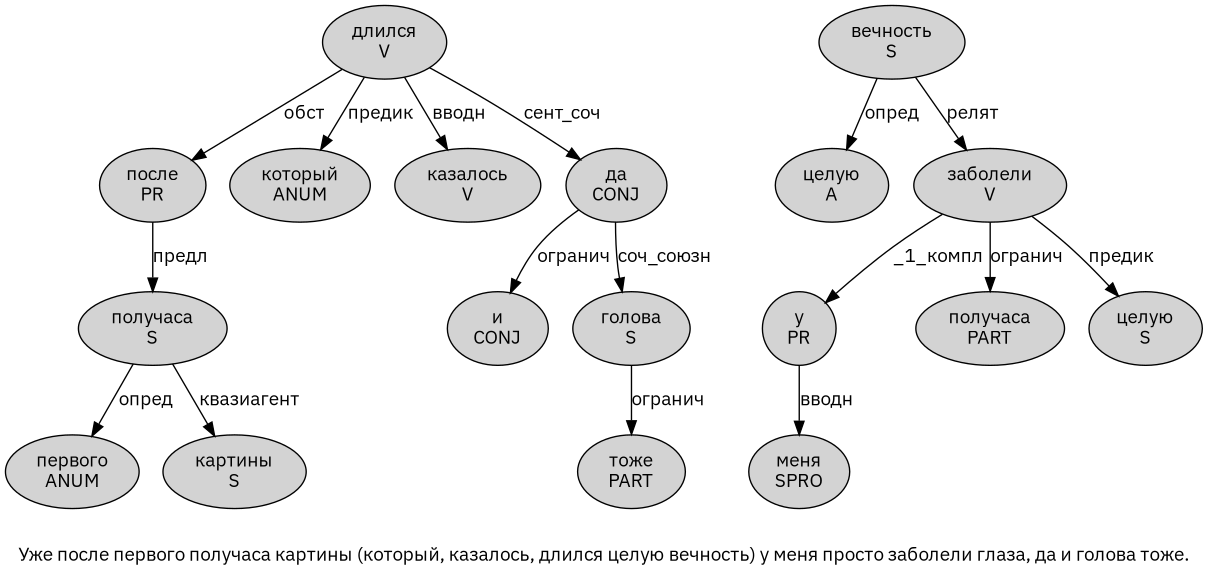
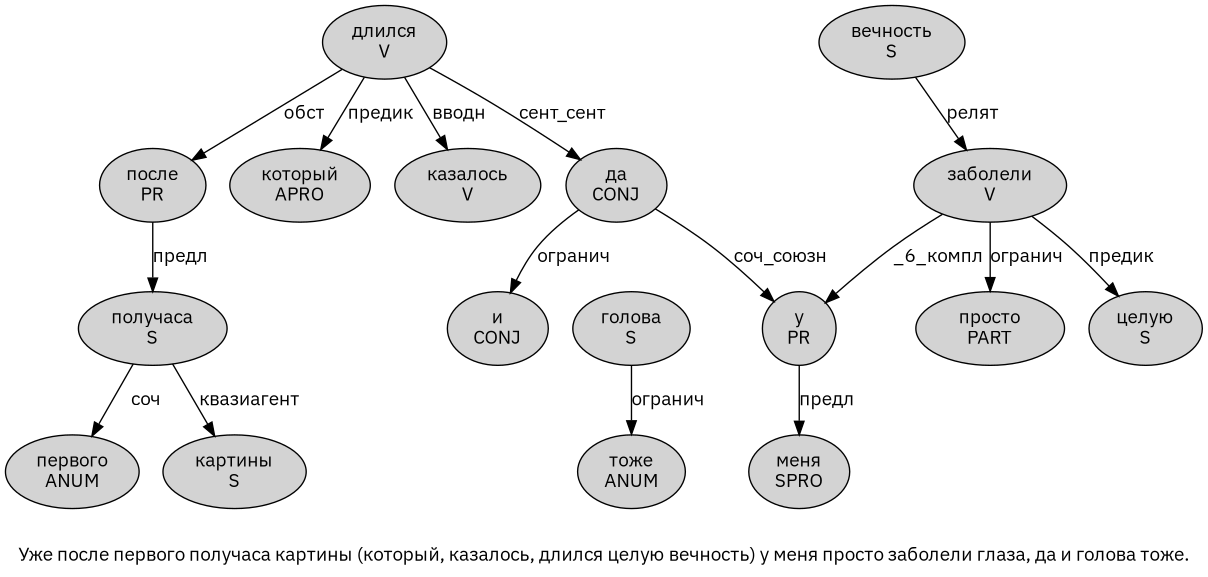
(563, 114) -> (563, 114)
(300, 185) -> (300, 185)
(832, 185) -> none
(616, 250) -> (712, 247)
(939, 257) -> (939, 257)
(990, 329) -> (990, 329)
(146, 400) -> (146, 400)
(827, 400) -> (827, 400)
(631, 472) -> (631, 472)
